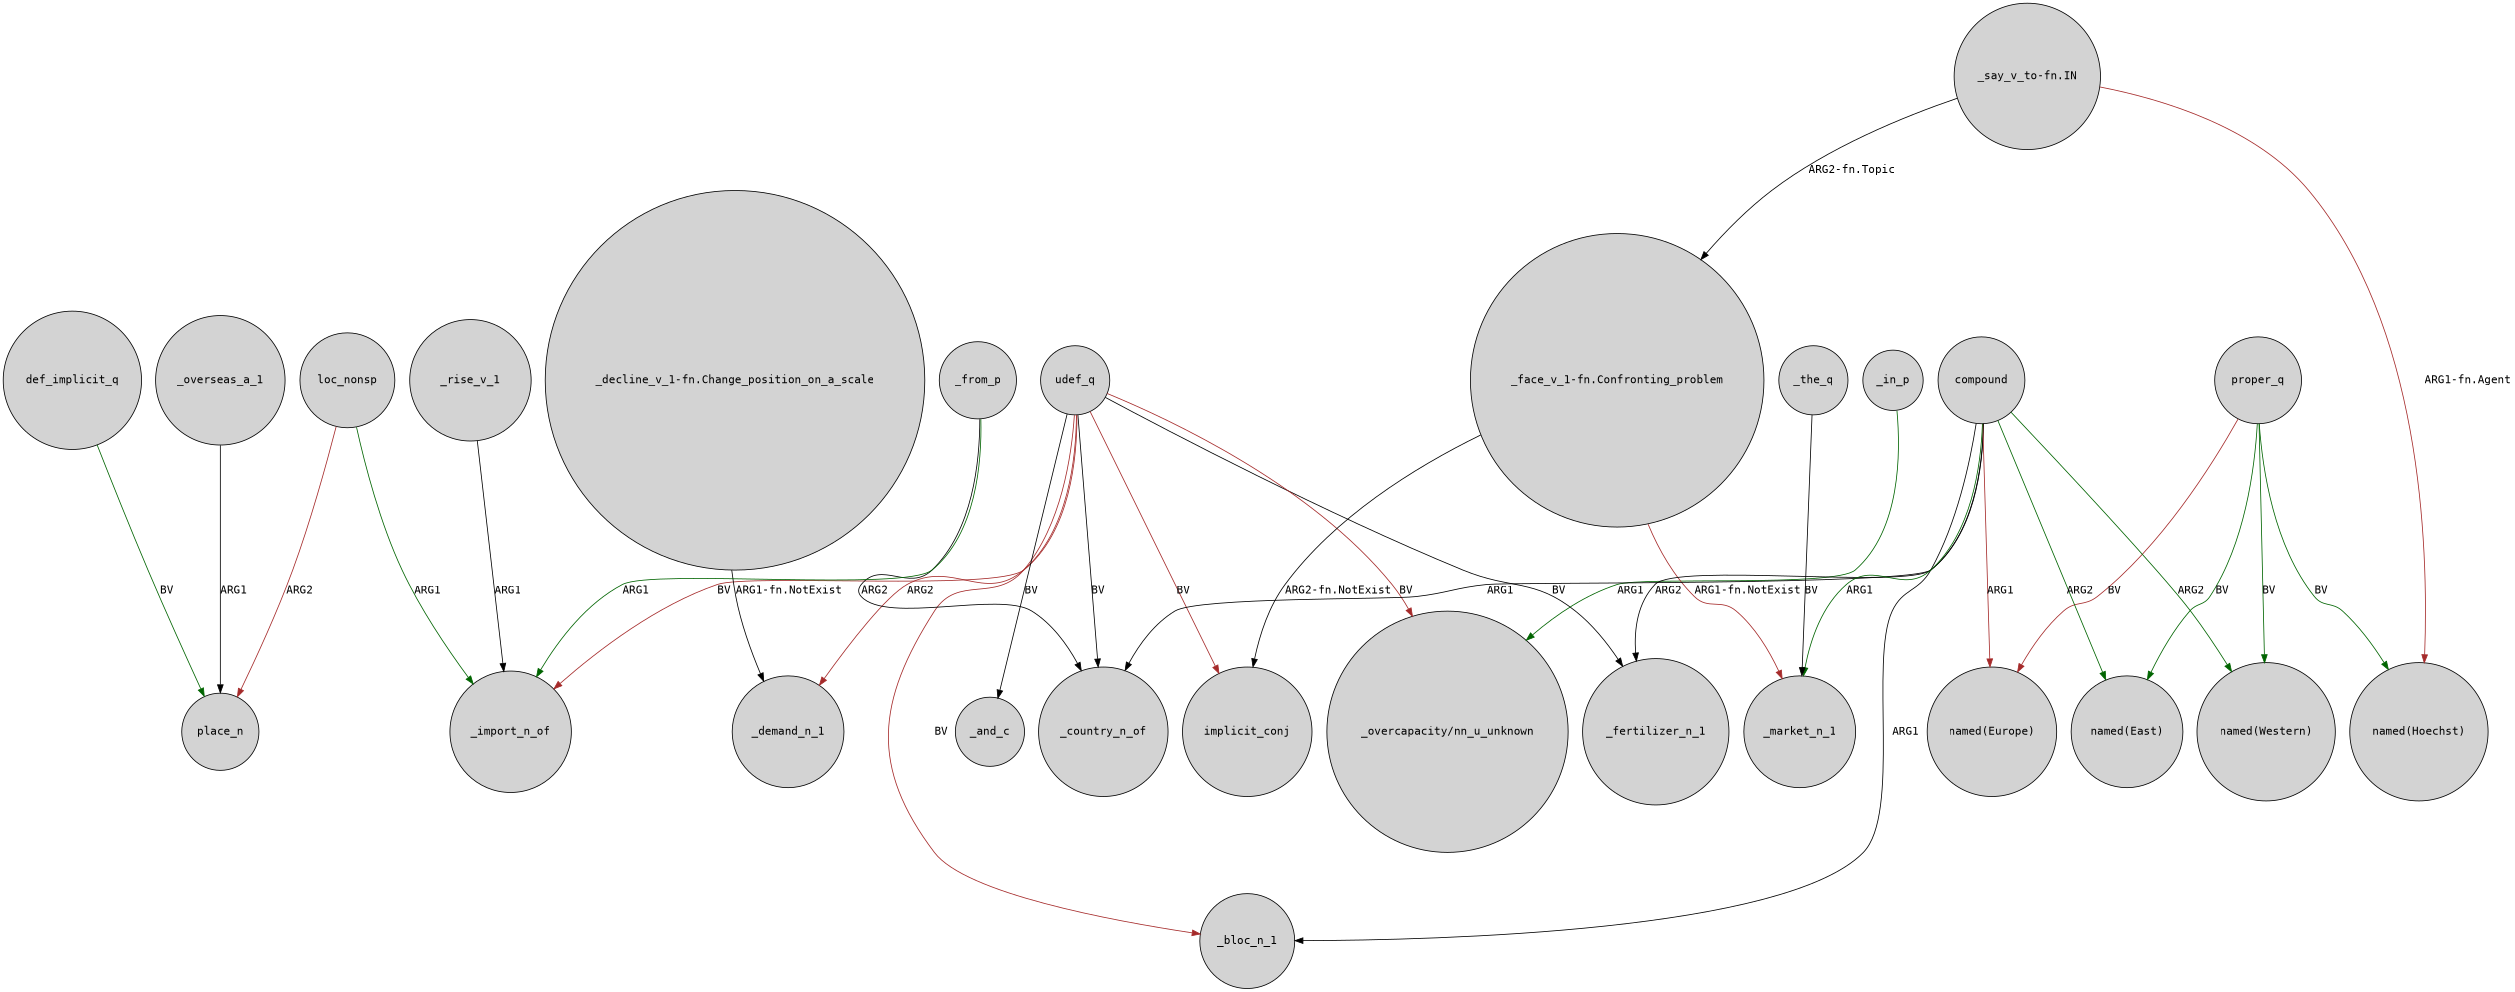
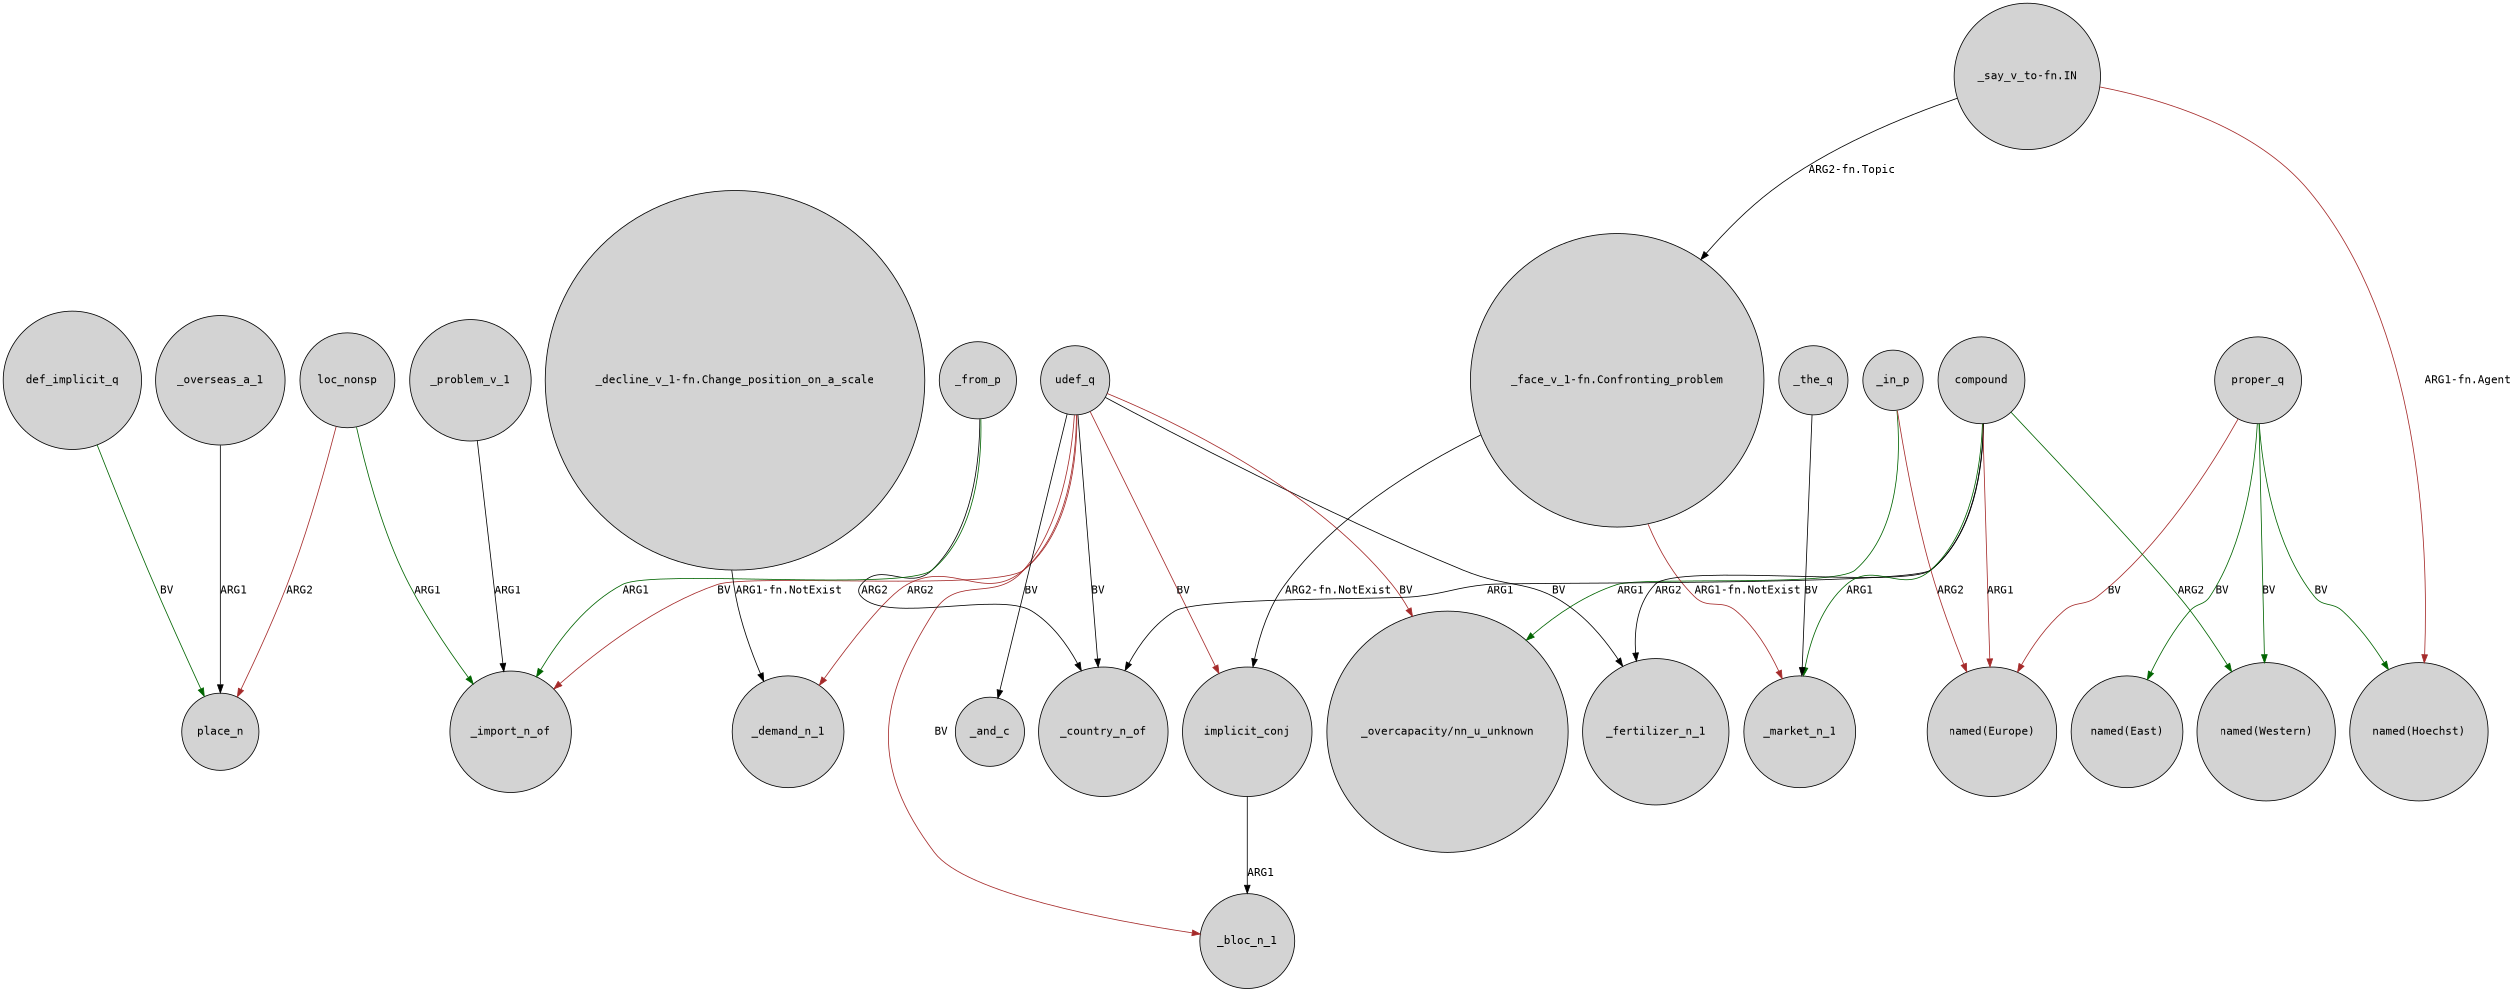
(470, 380) -> (470, 380)
none -> (1923, 539)
(2050, 546) -> none
(1813, 882) -> (1247, 841)
